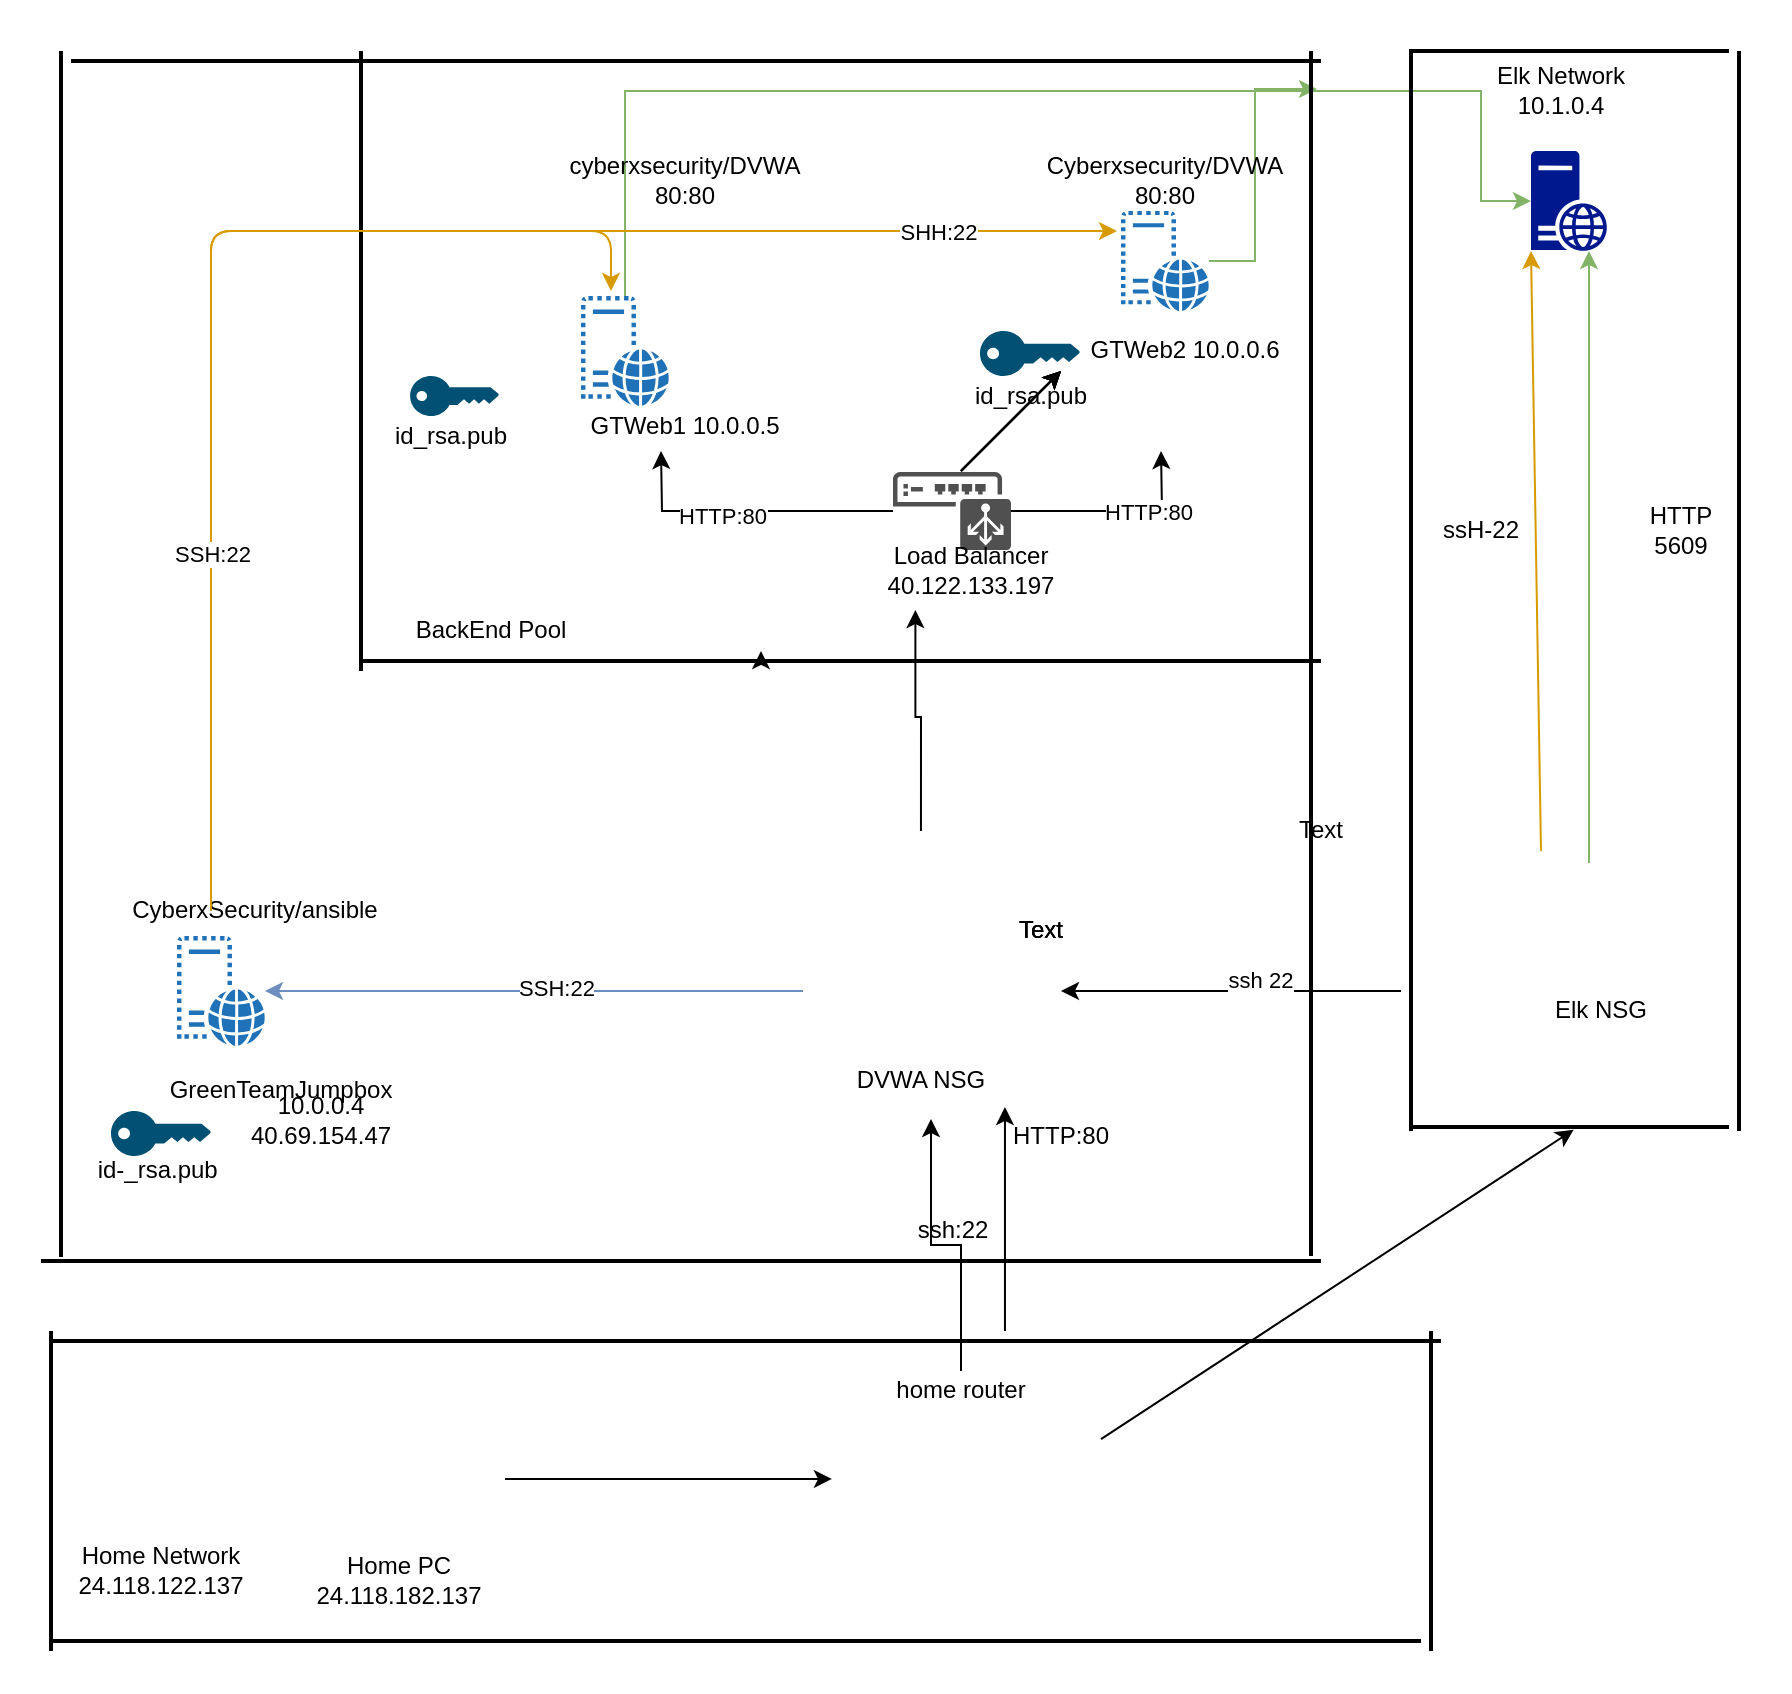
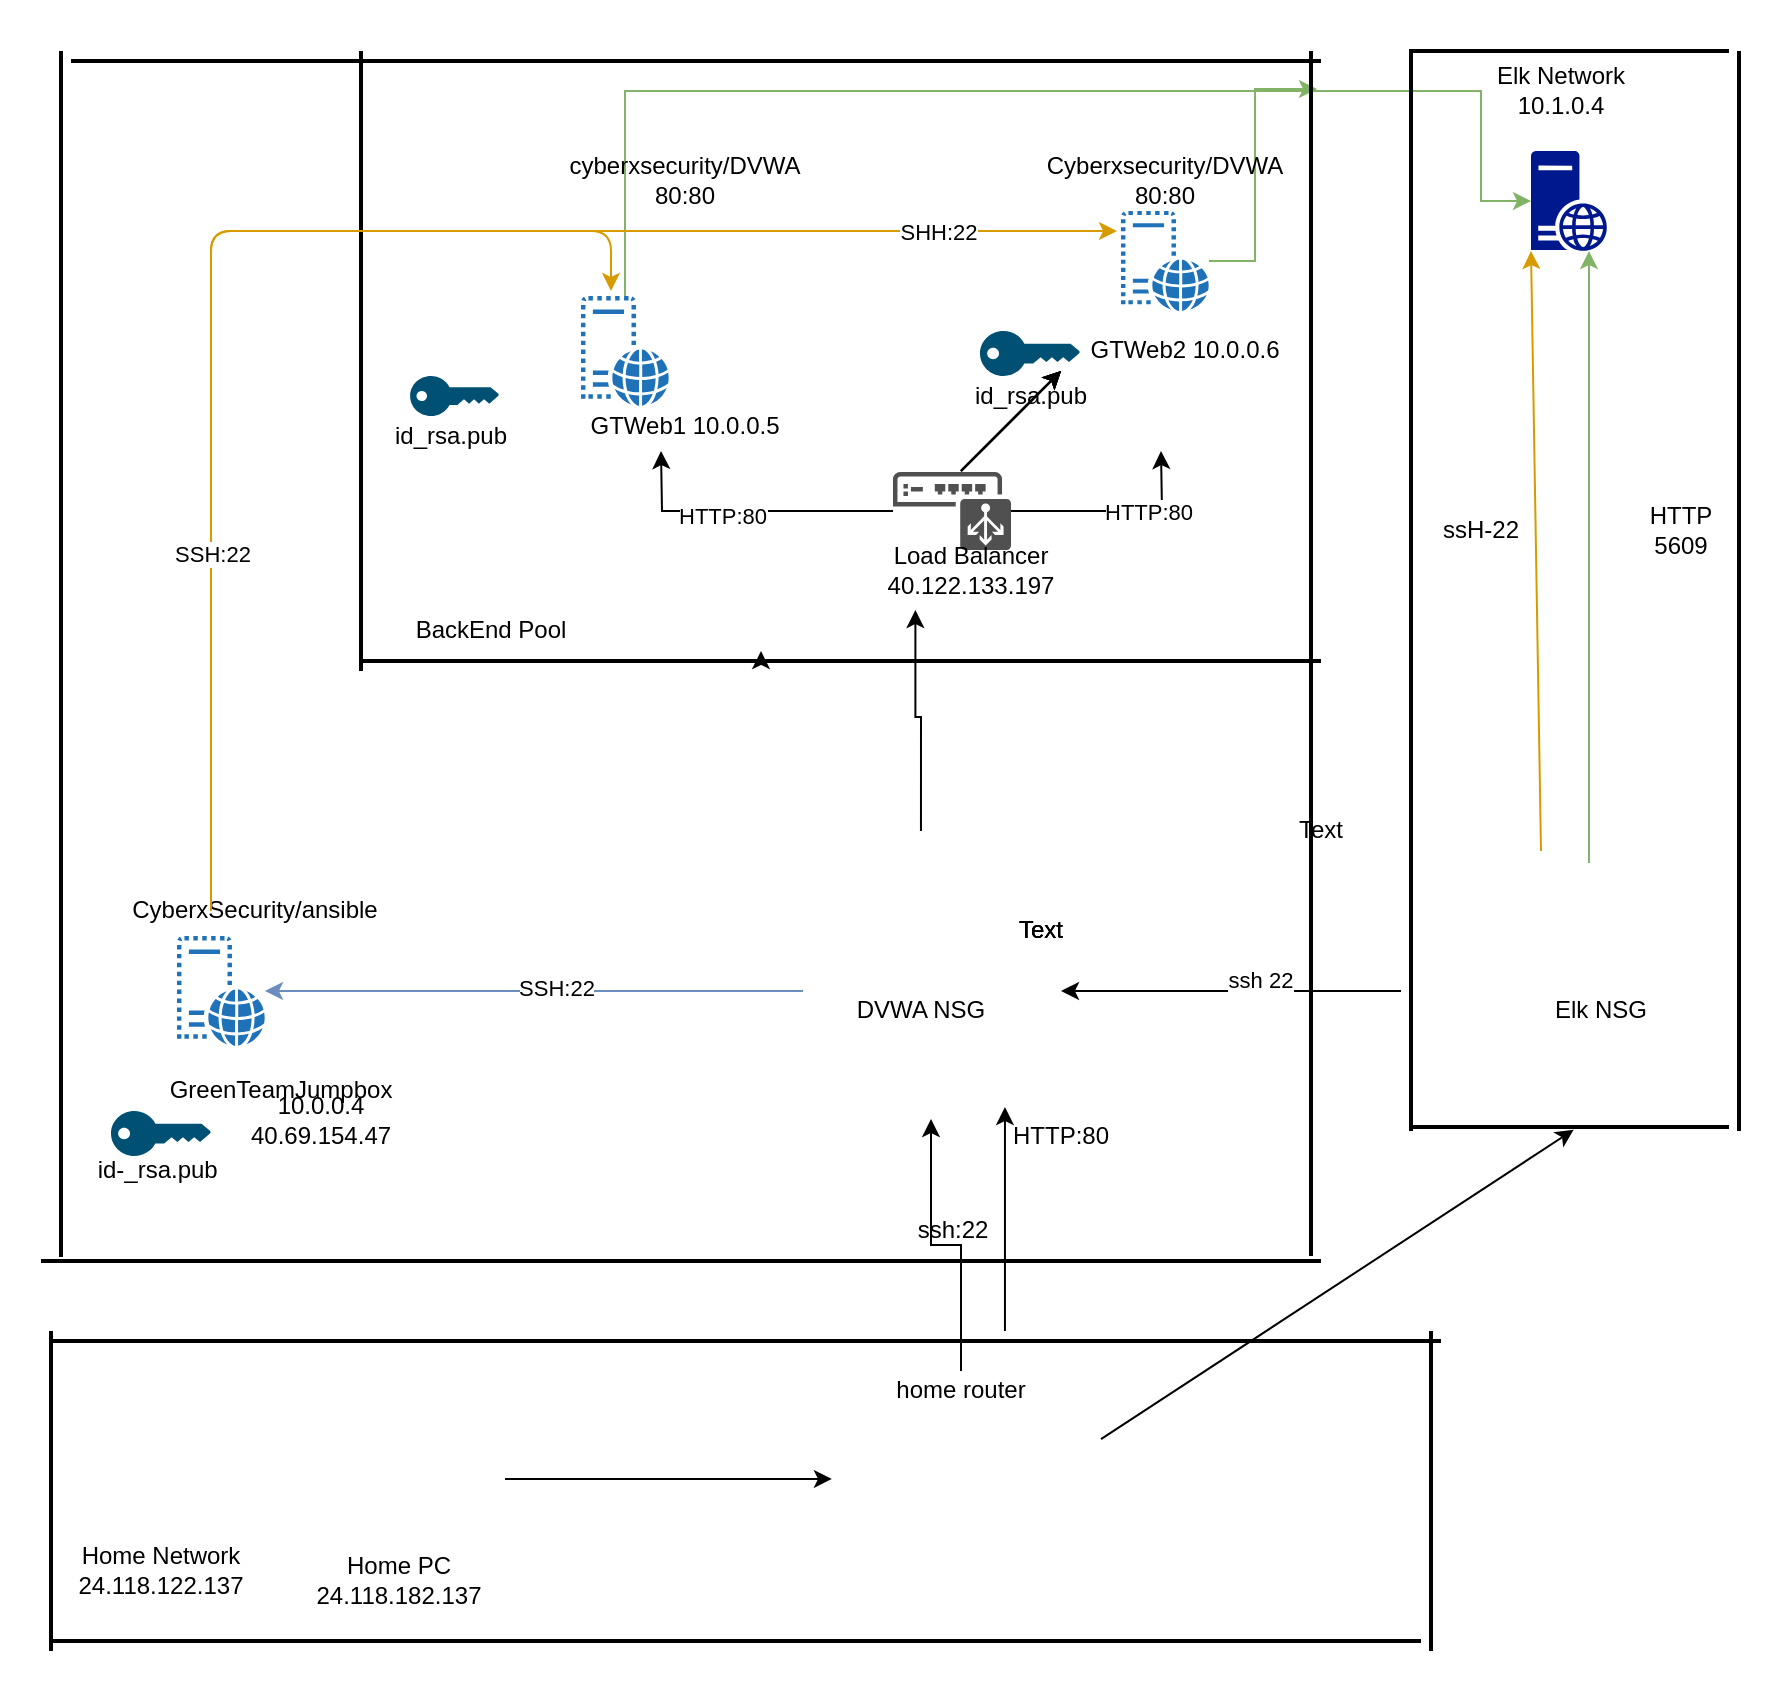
(921, 1081) -> (921, 1011)
